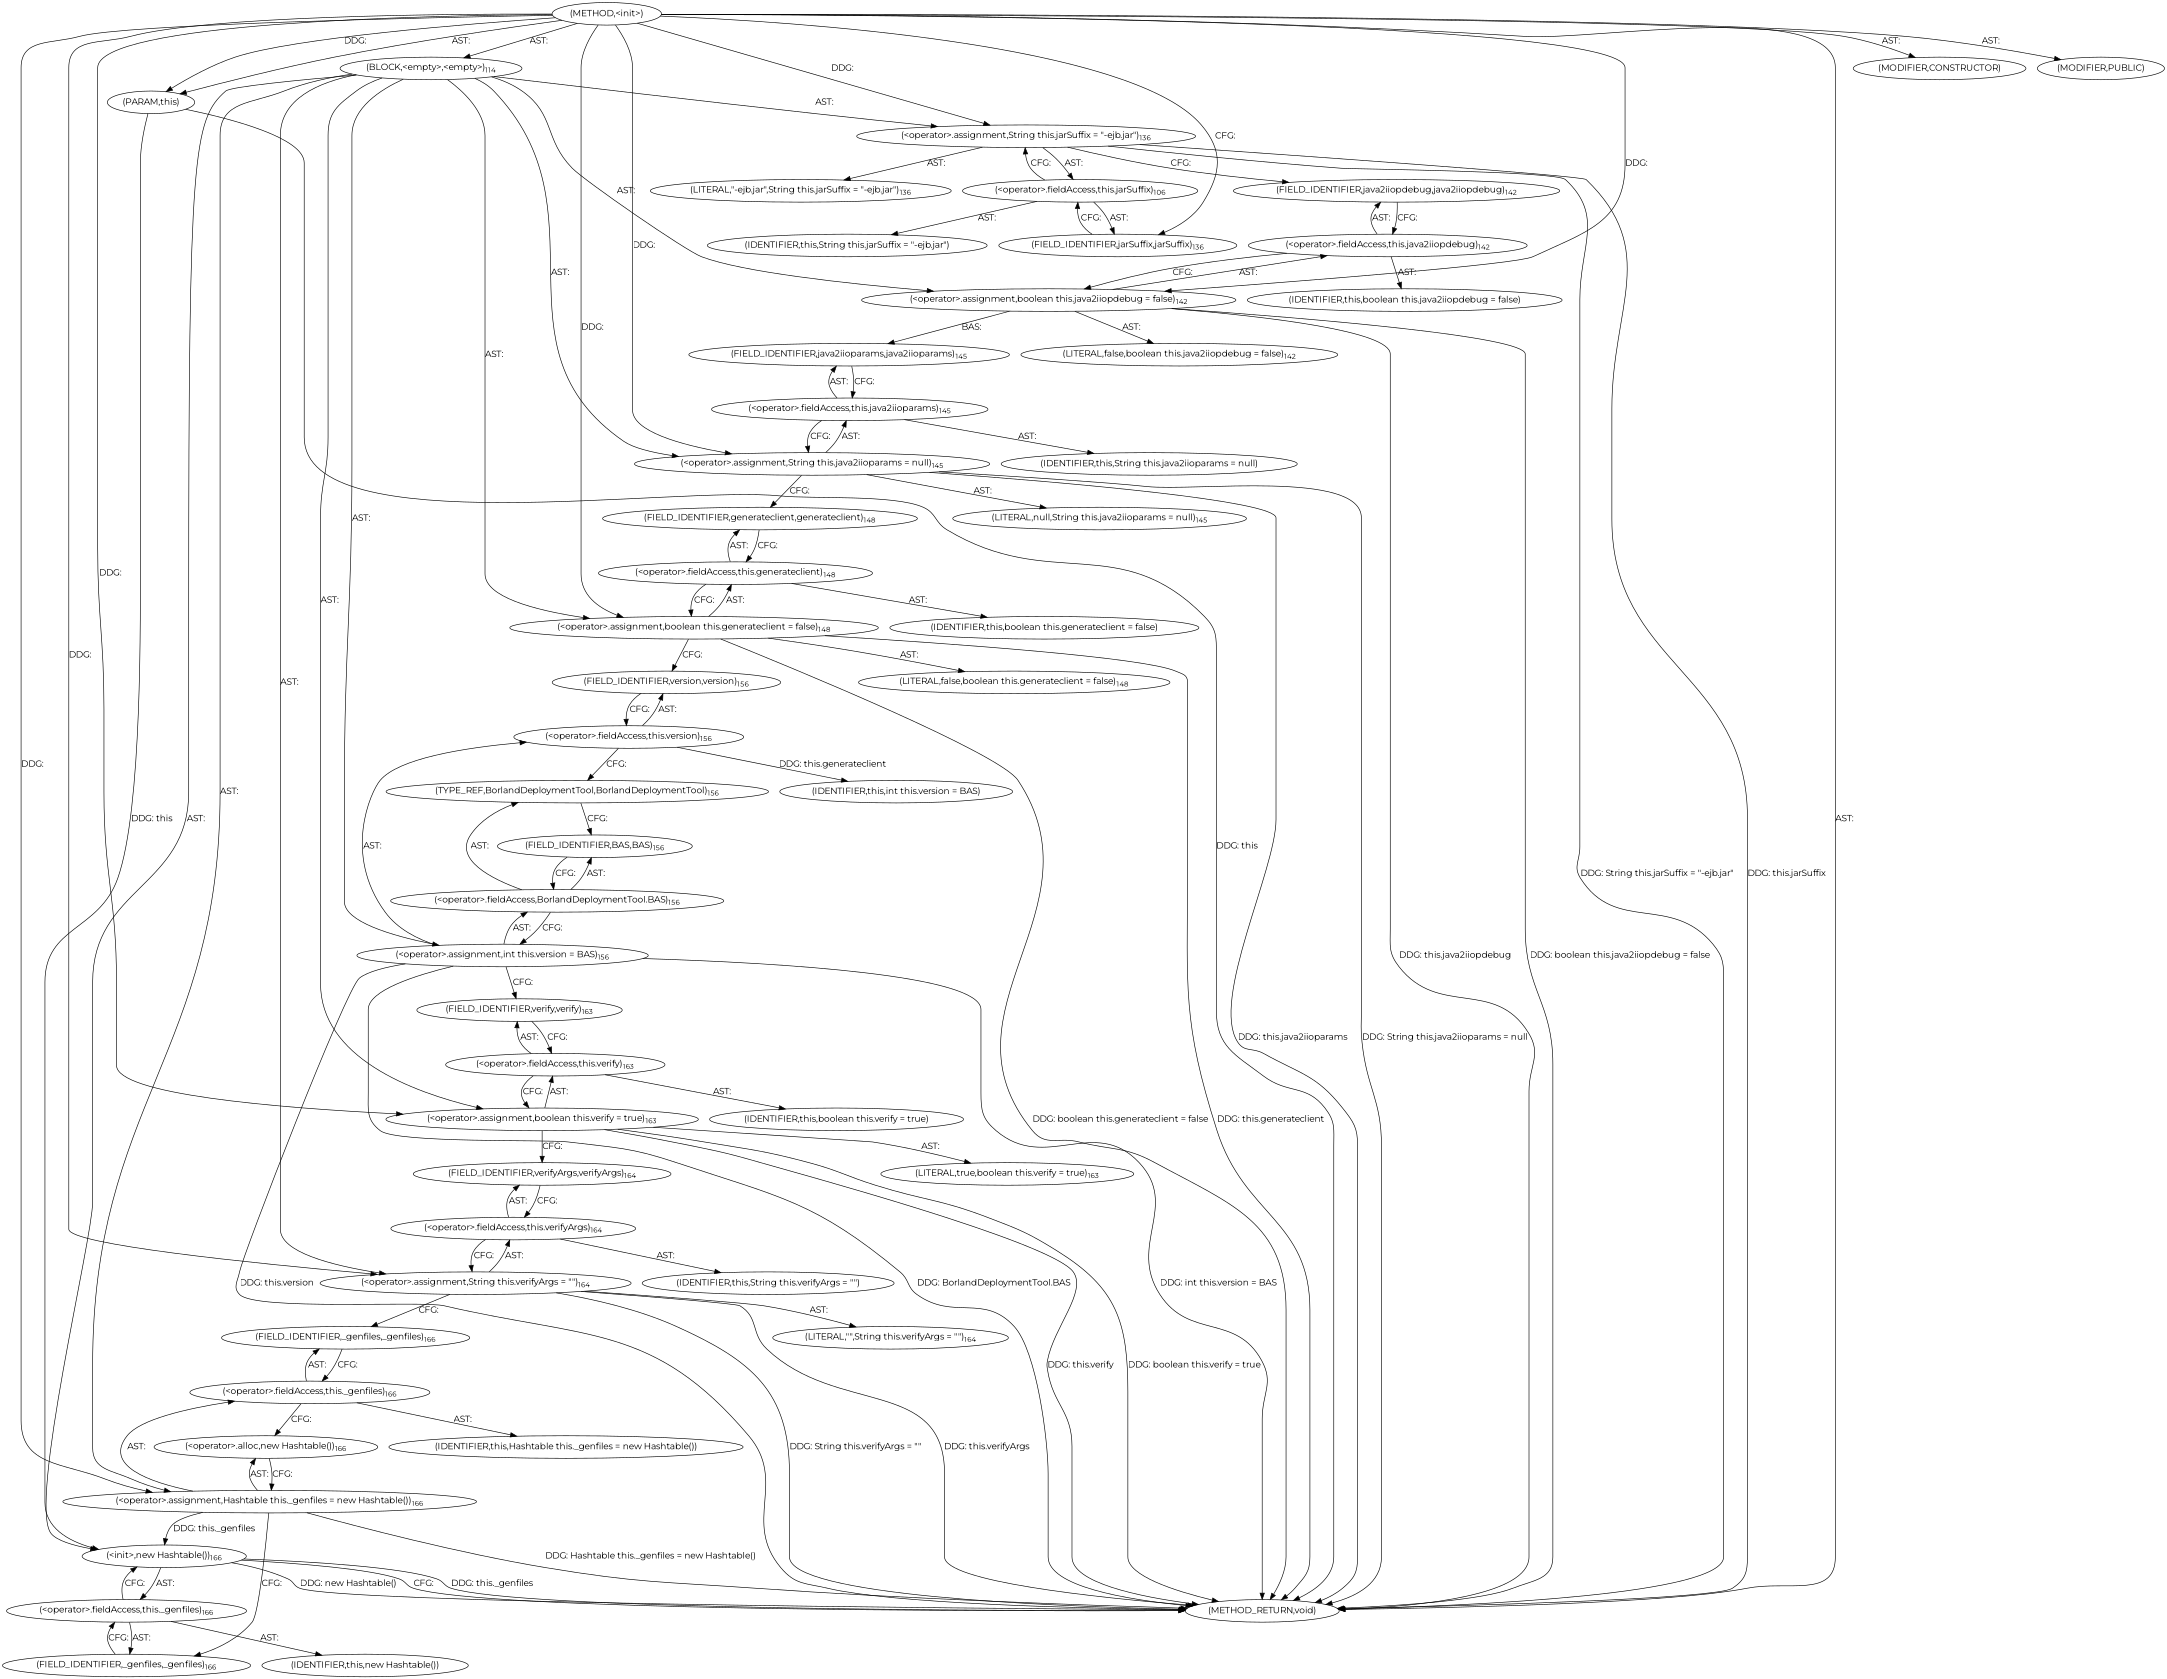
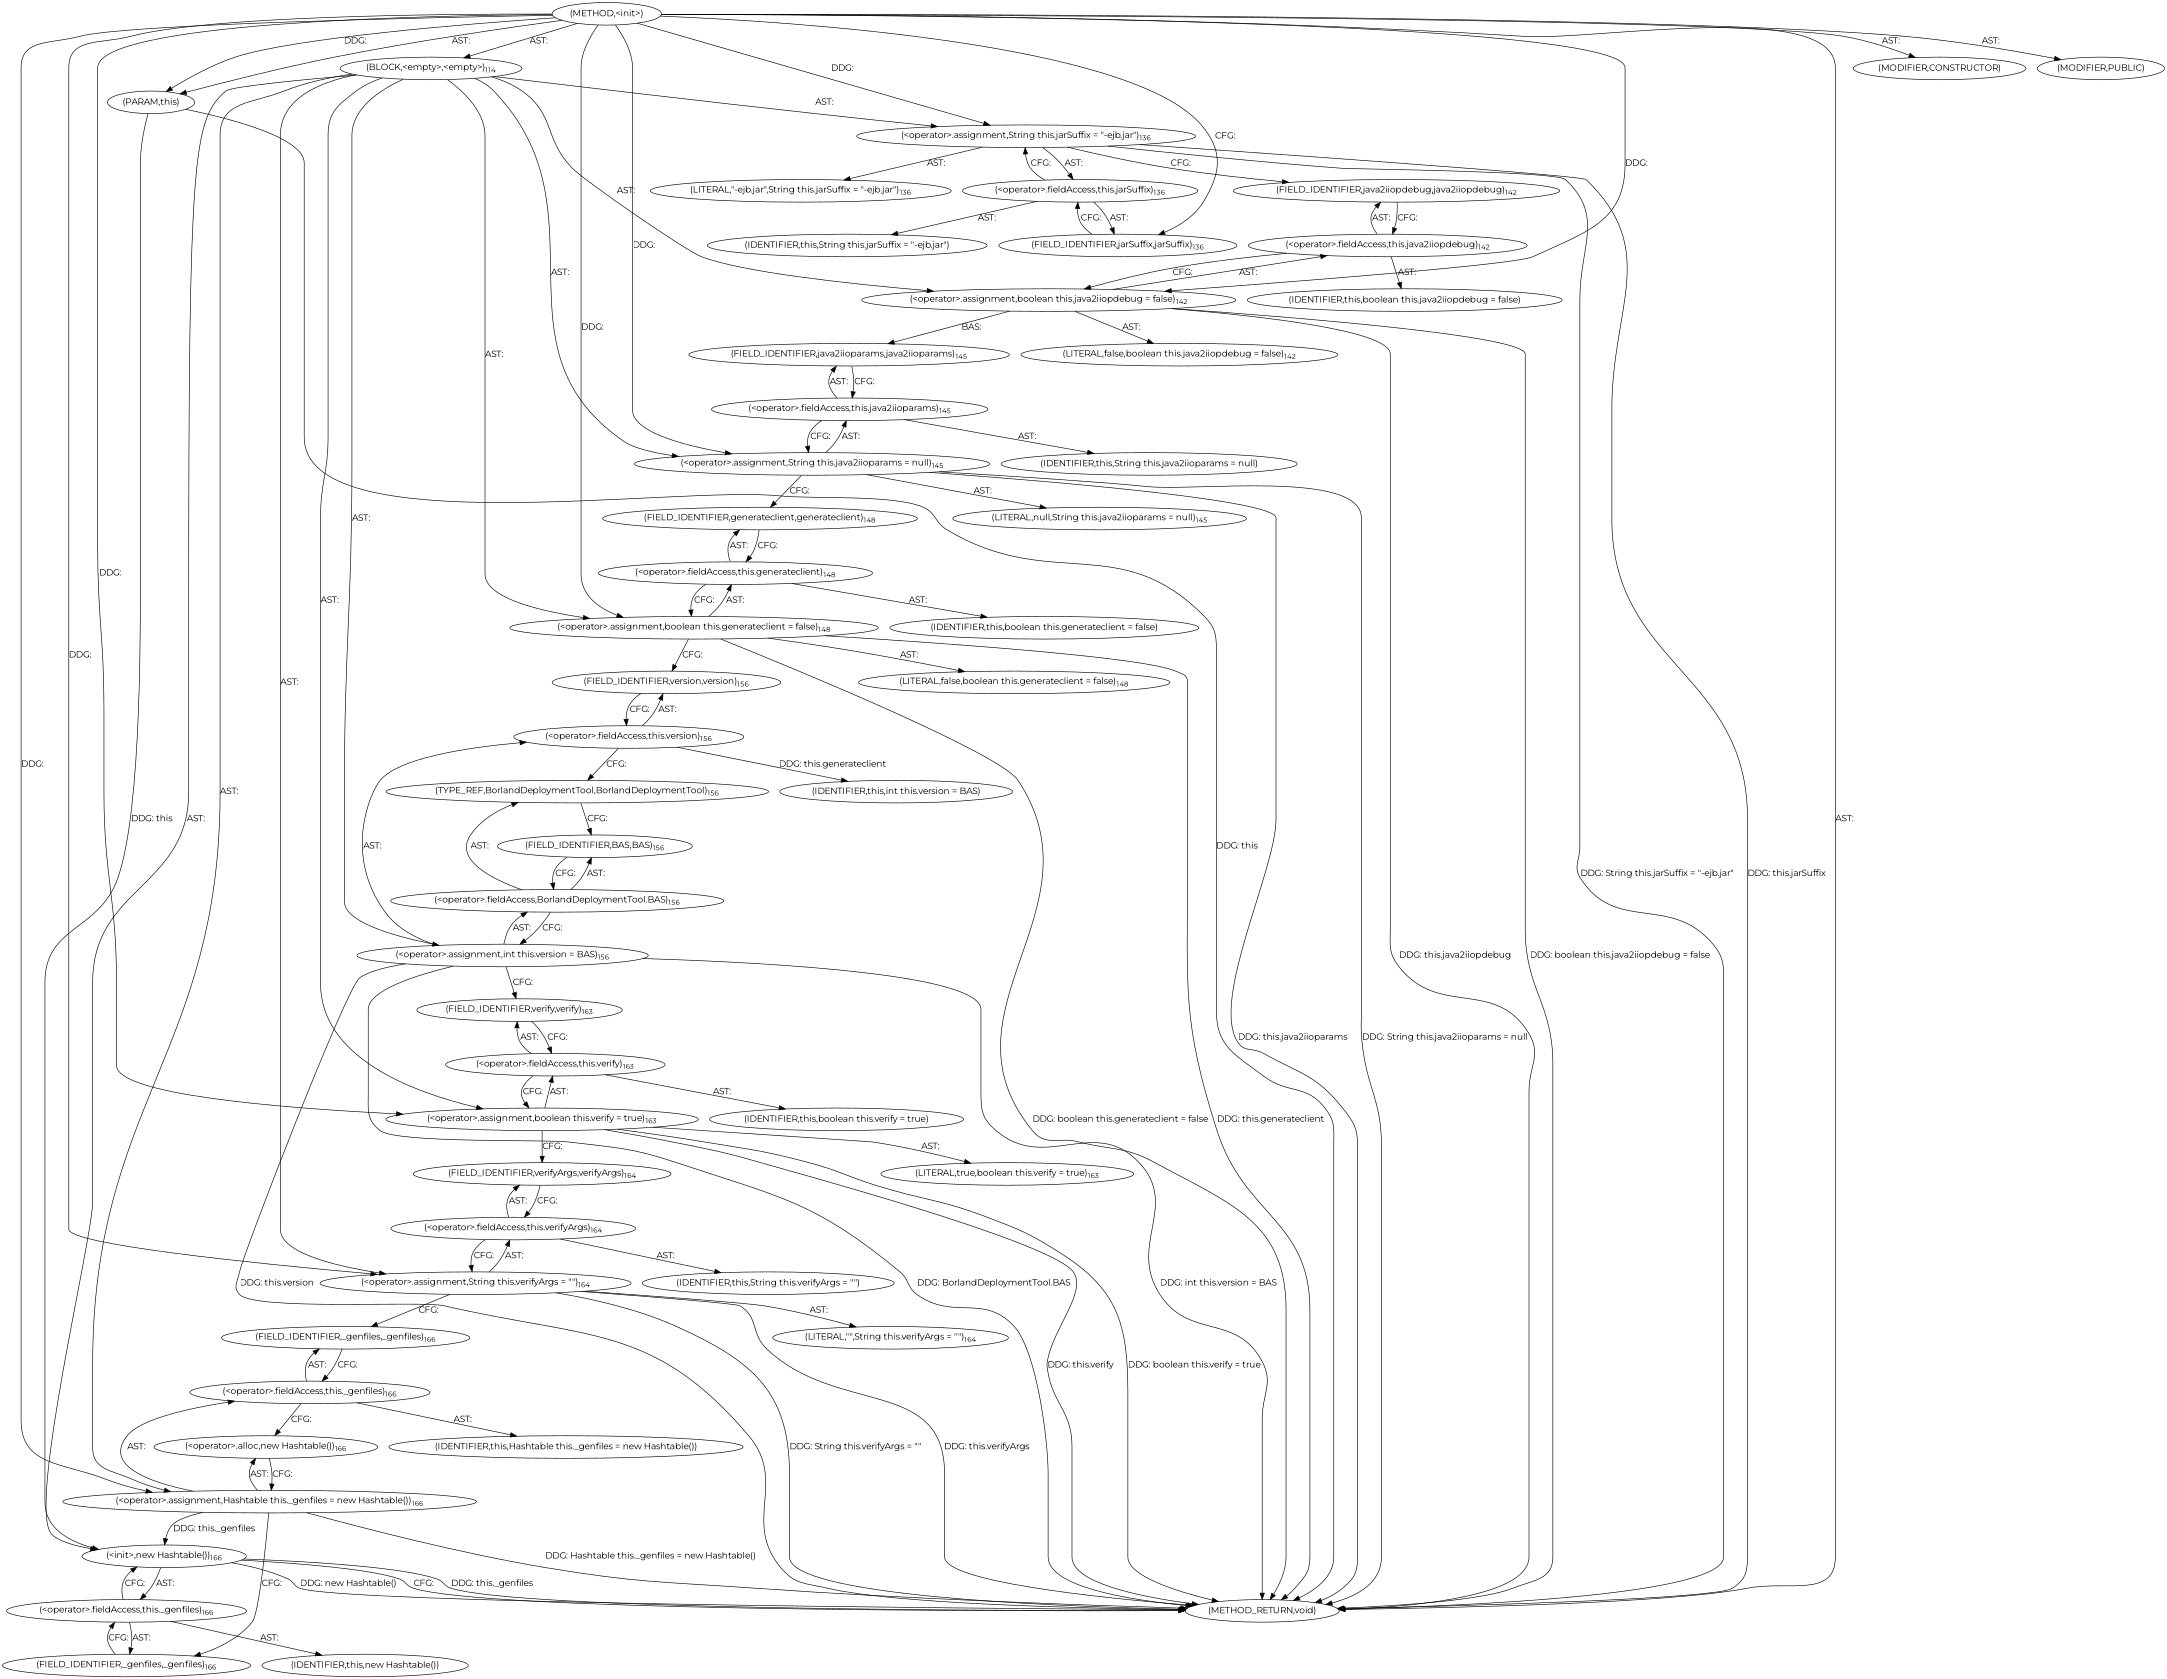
(1160, 190) -> (1160, 190)
